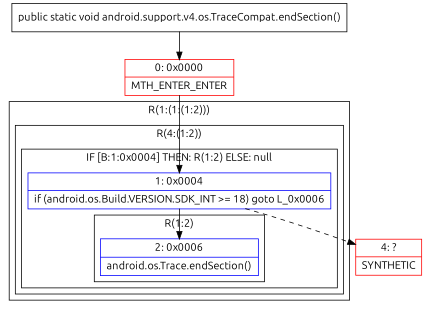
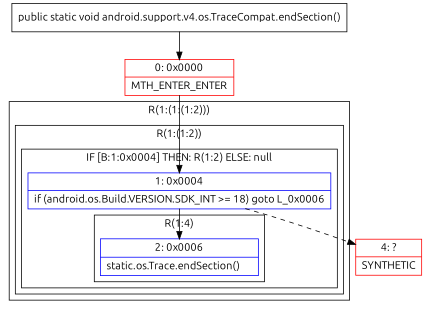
(179, 134) -> (179, 134)
(179, 224) -> (179, 224)
(179, 266) -> (174, 266)
